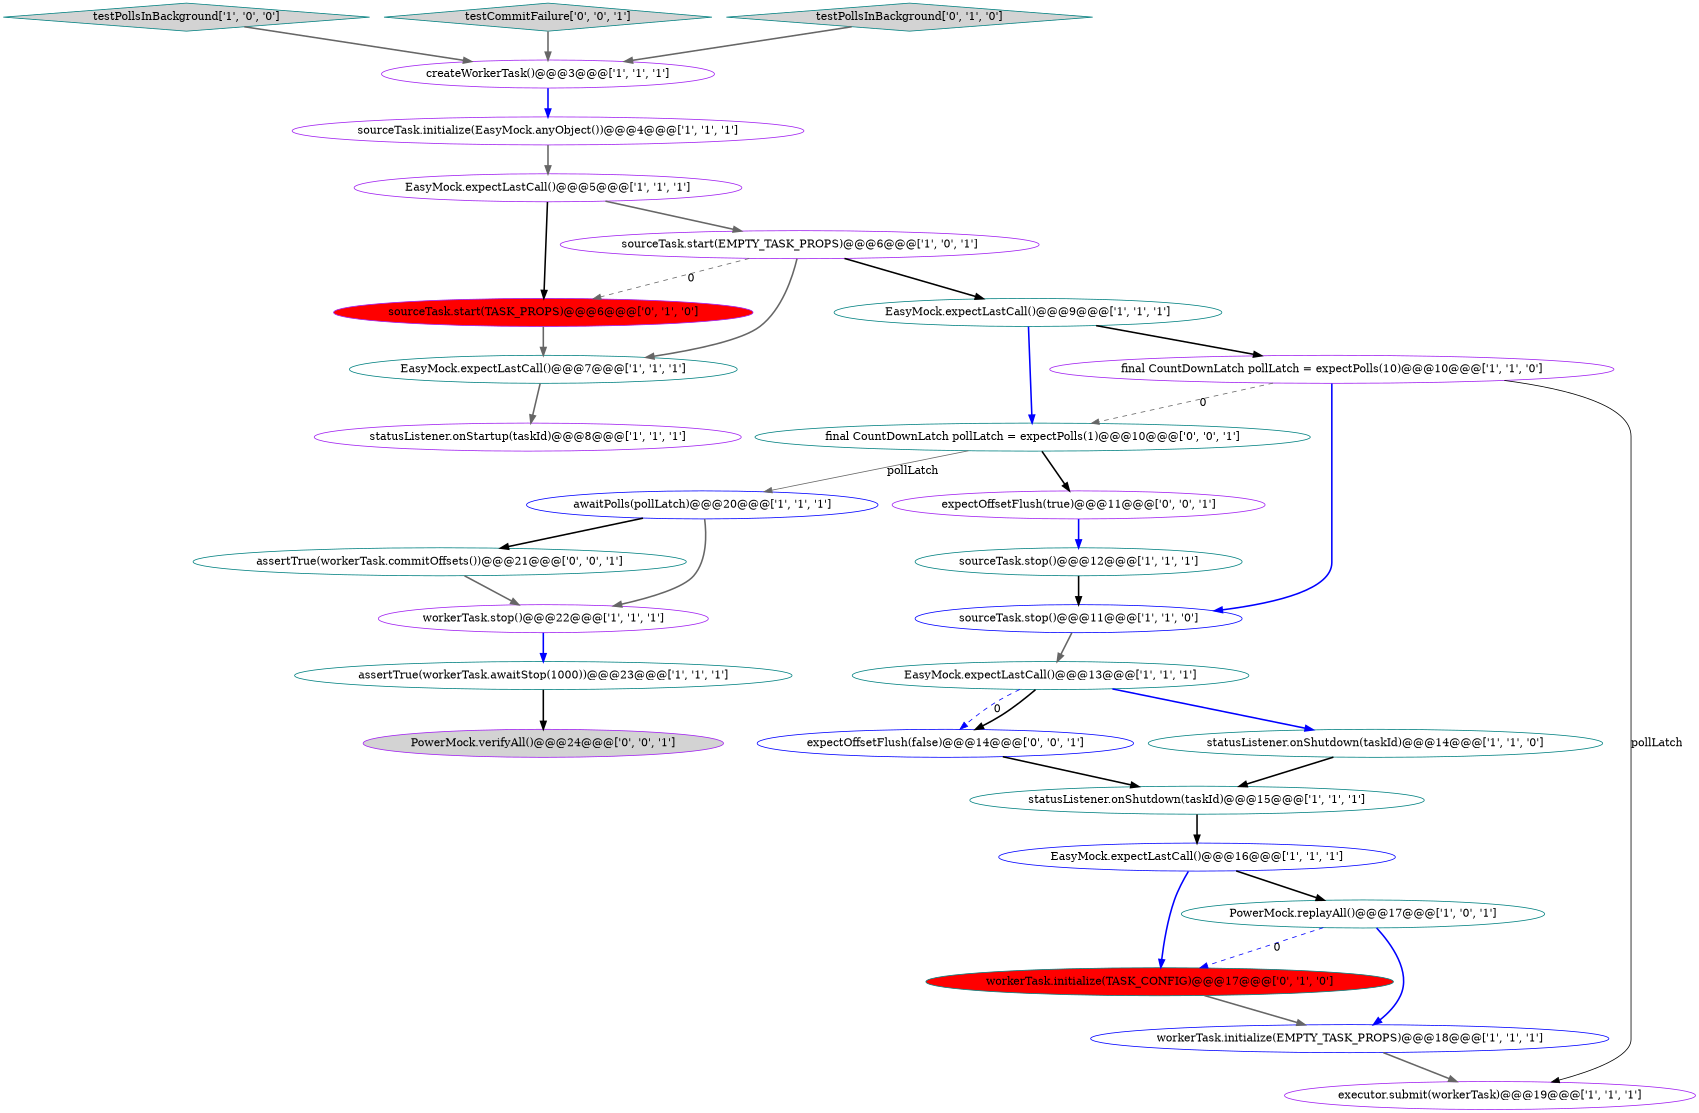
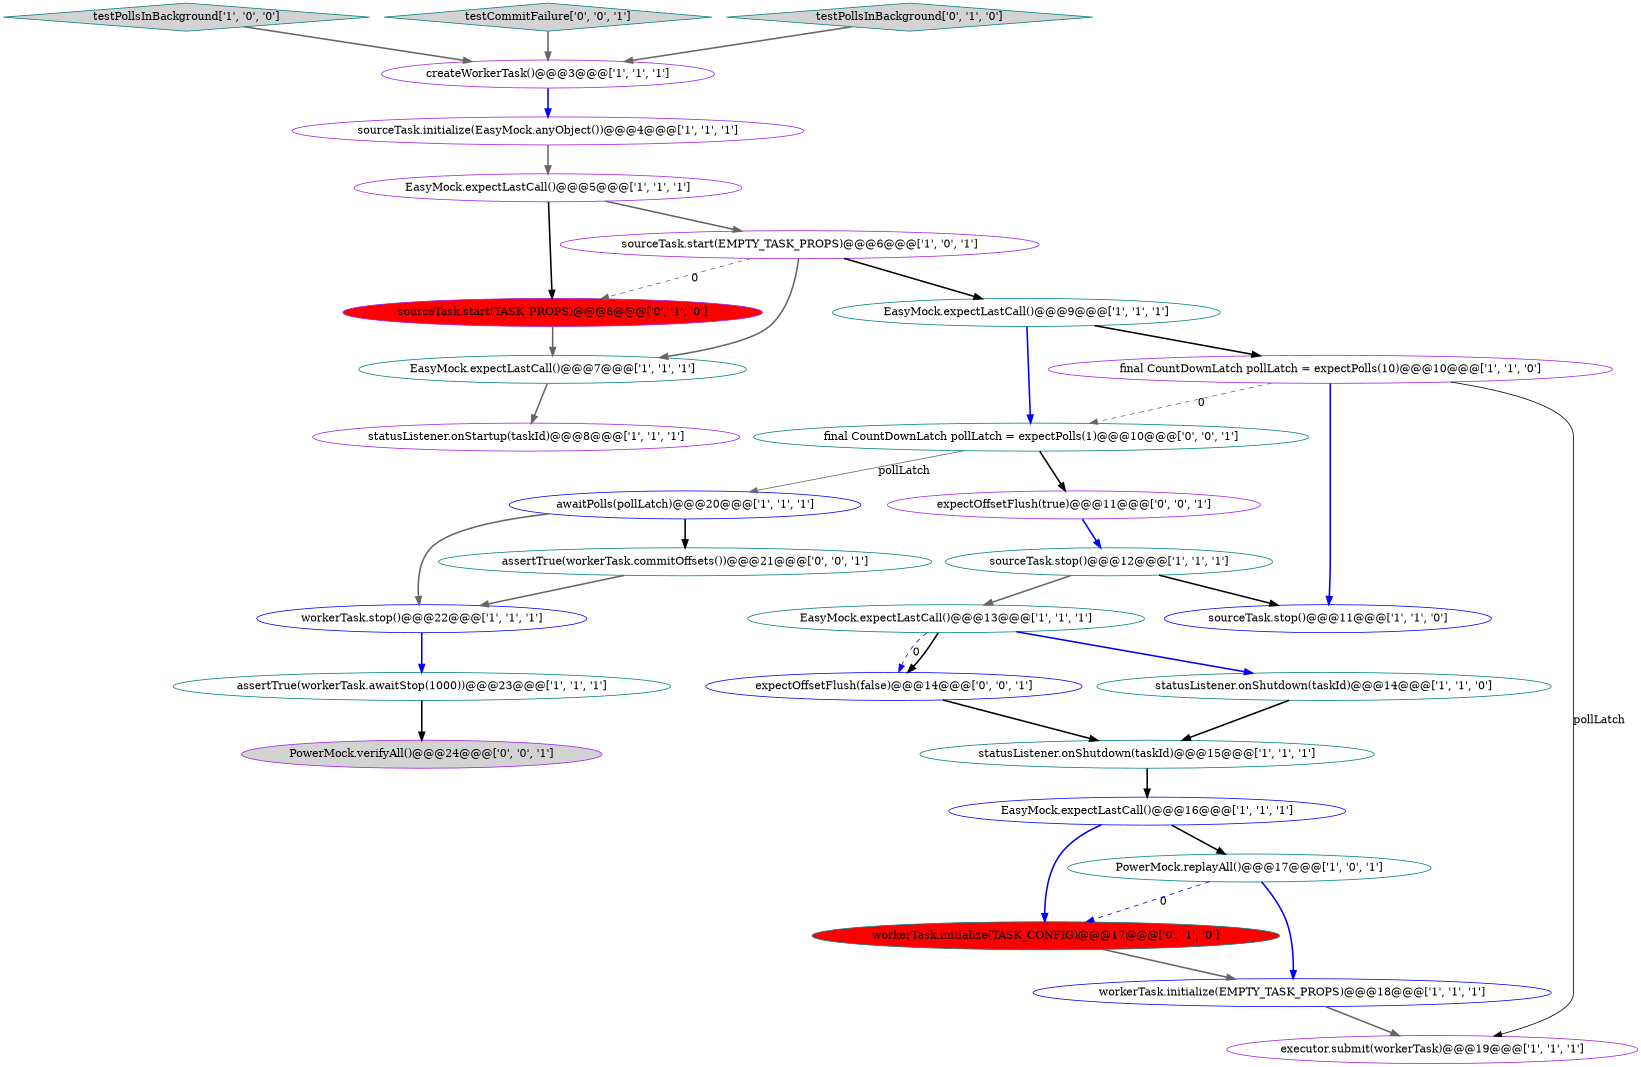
(543, 619) -> (422, 619)
(1066, 644) -> (1032, 589)
